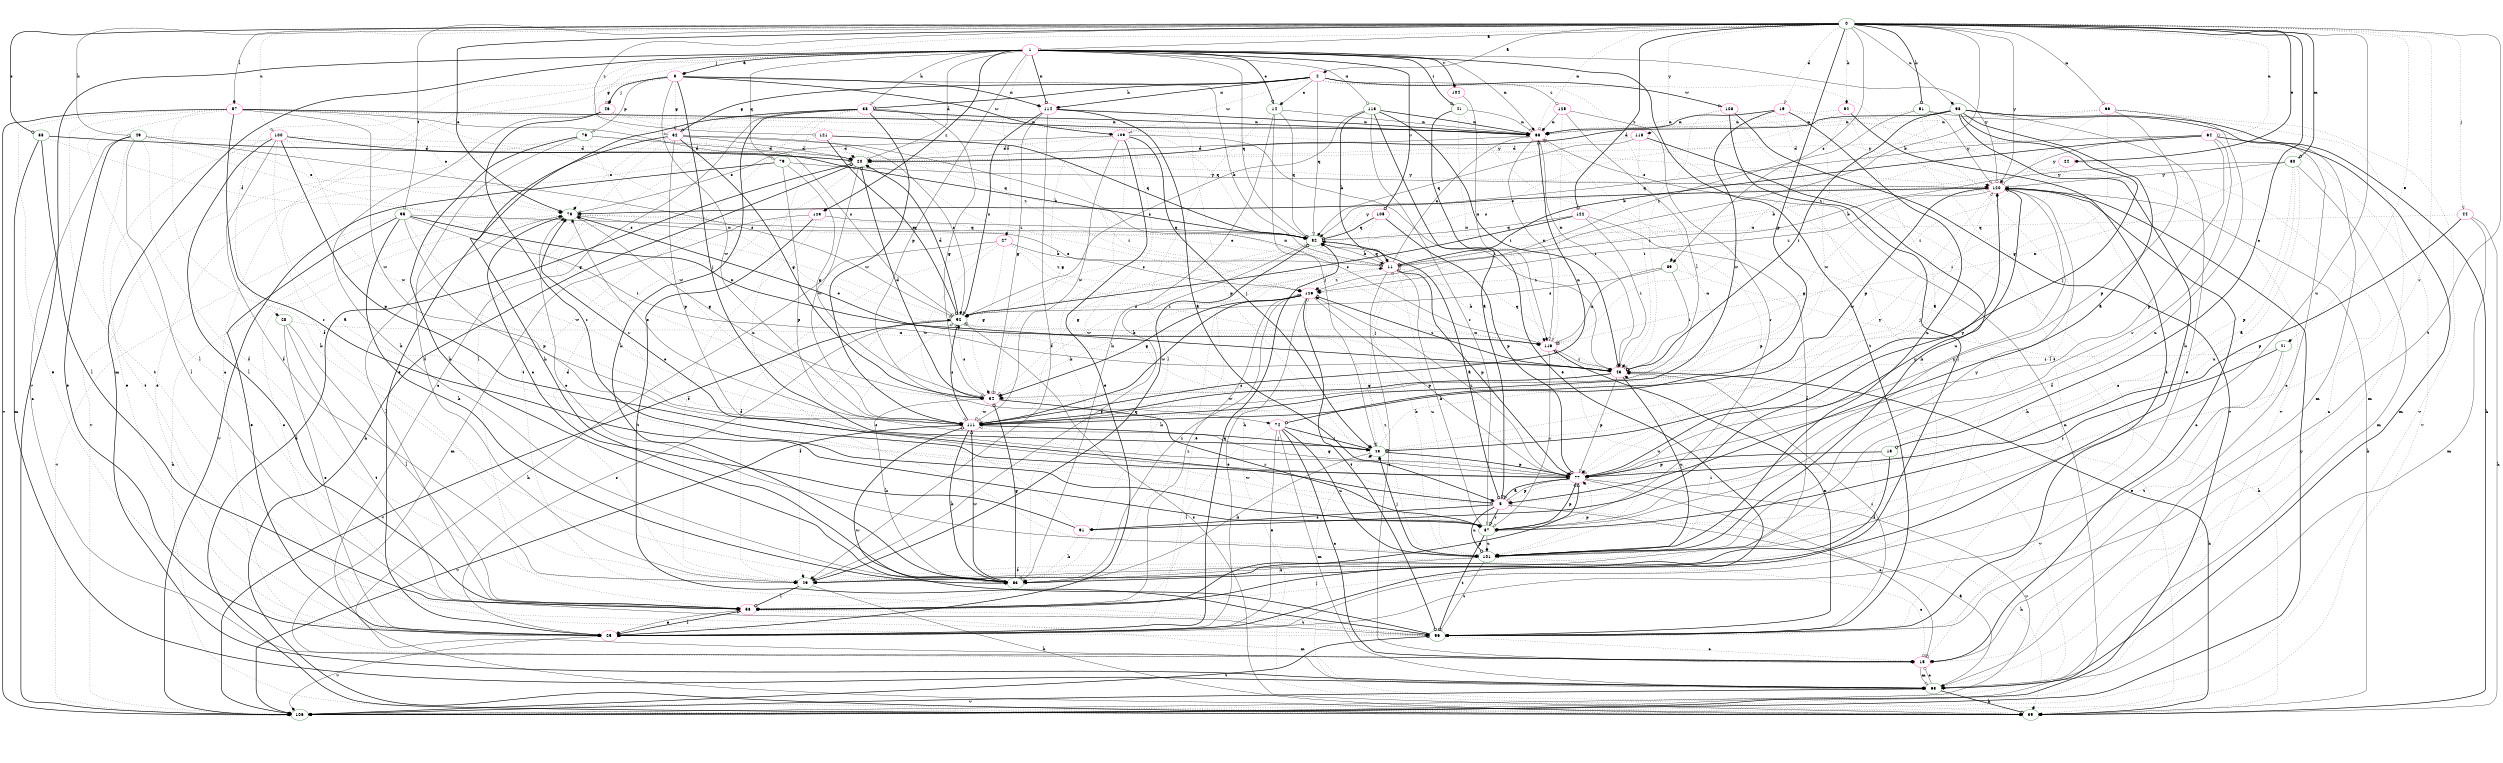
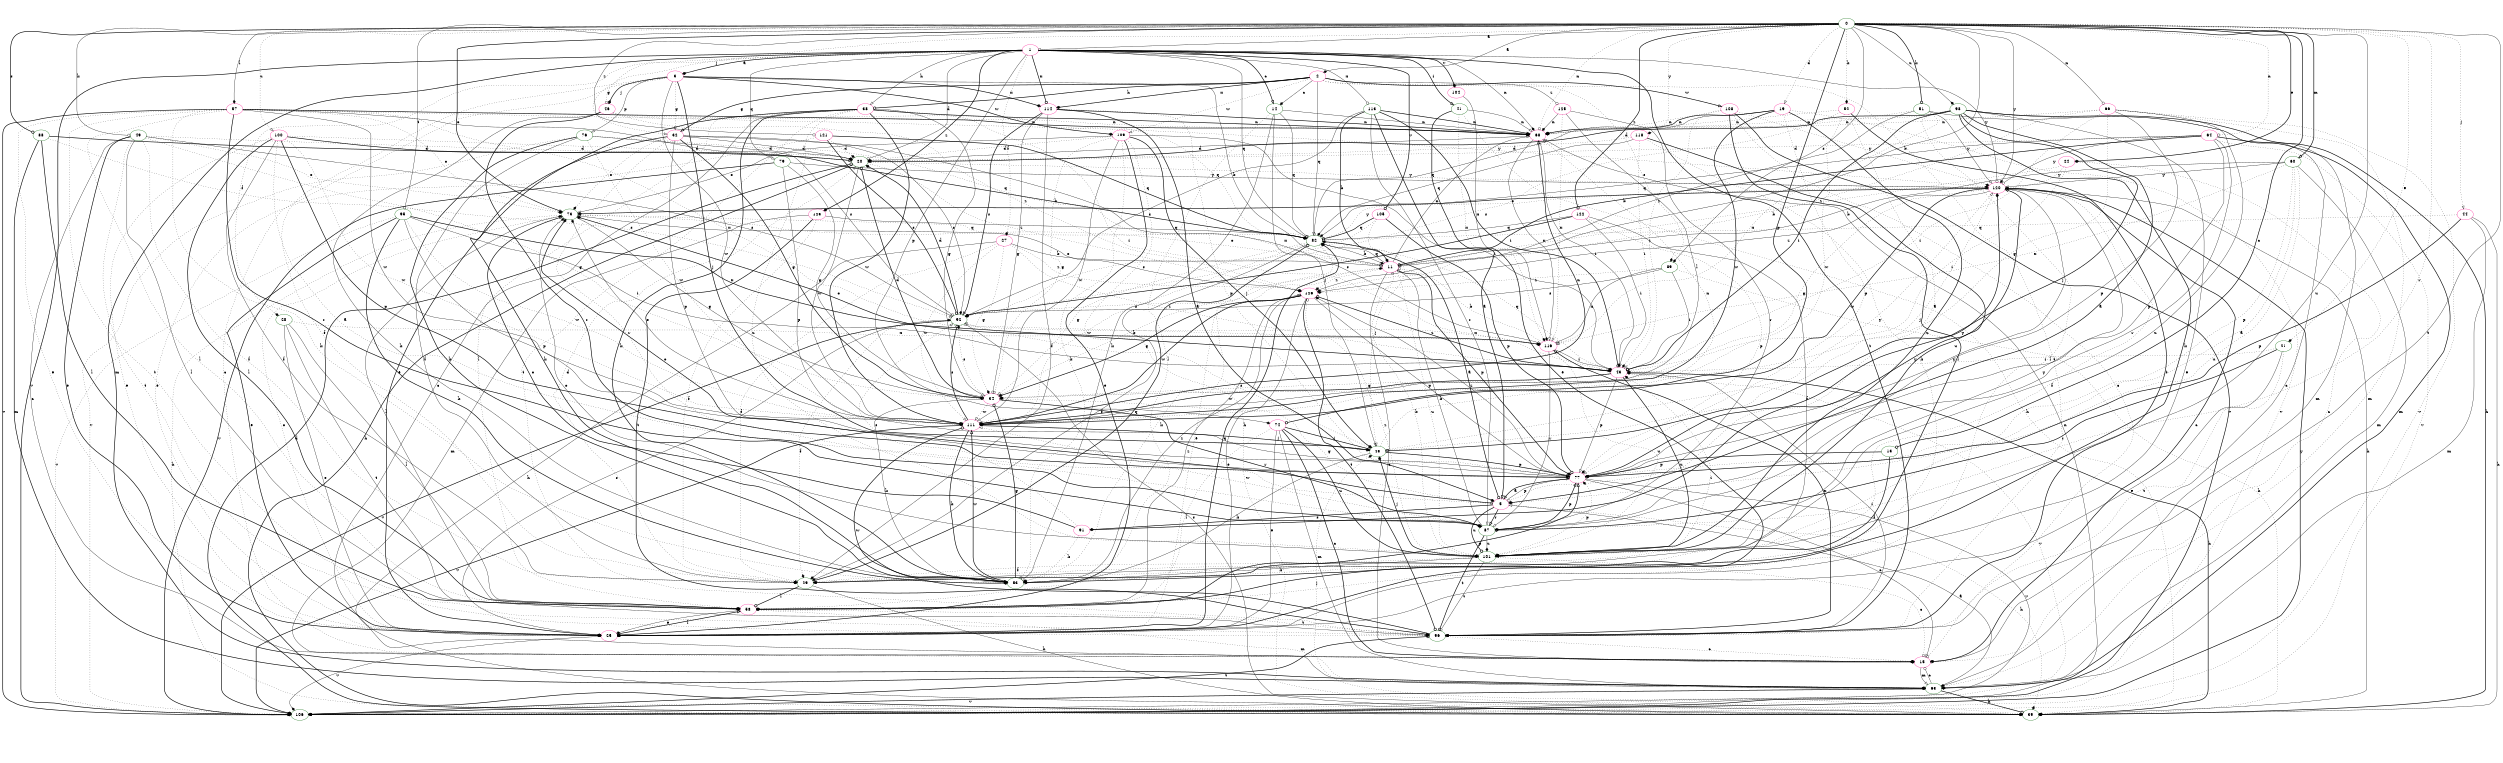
(880, 229) -> (1490, 157)
(1859, 436) -> (1876, 436)
